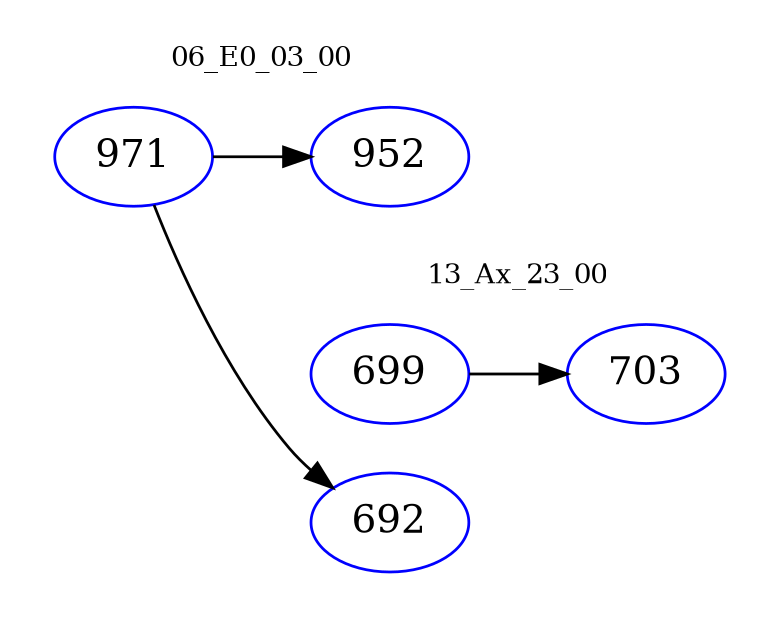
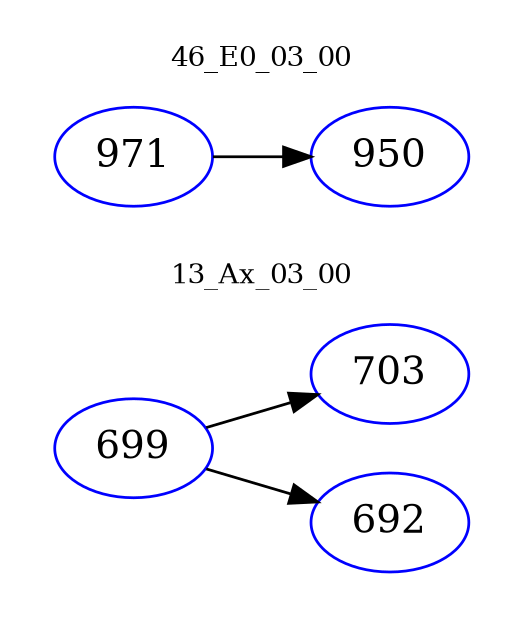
(262, 59) -> (262, 59)
(390, 157) -> (390, 157)
(518, 276) -> (262, 276)
(220, 346) -> (248, 481)
